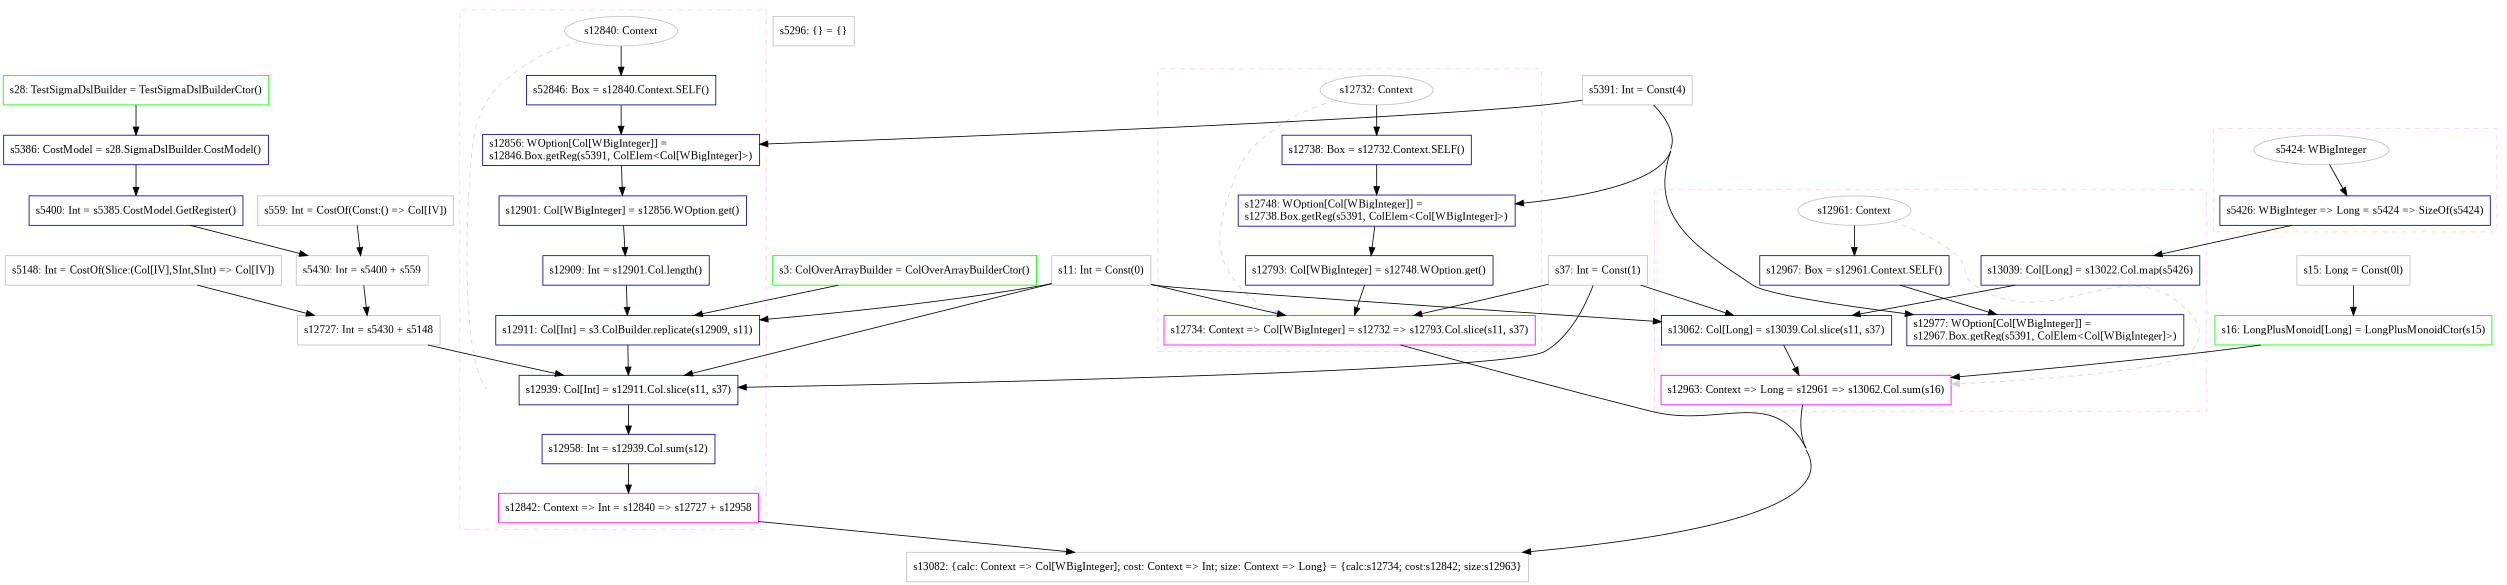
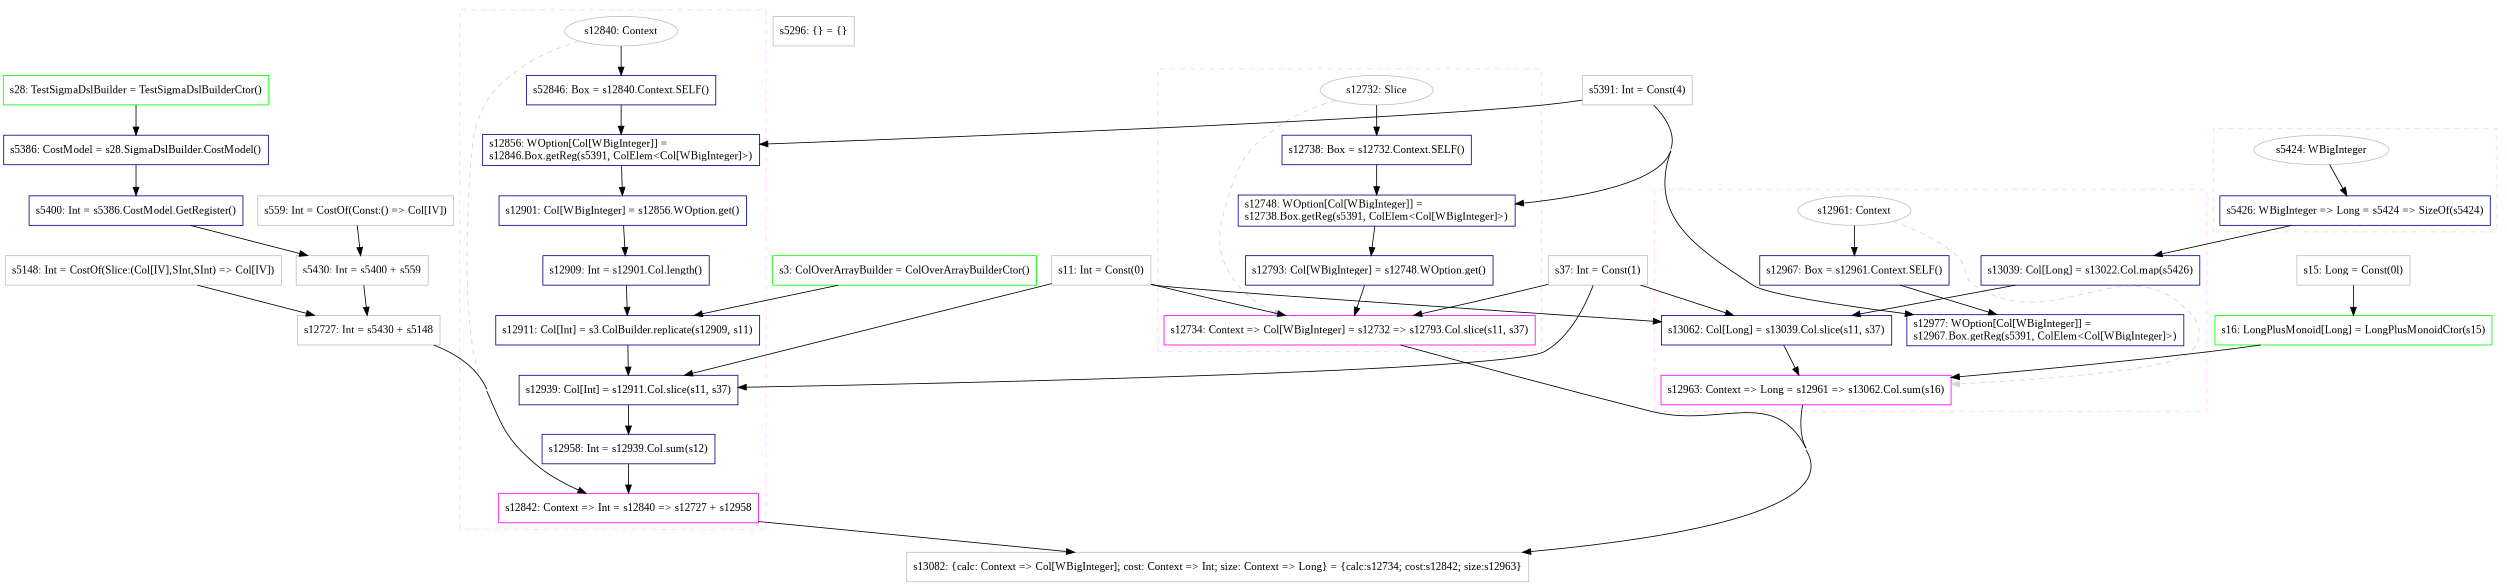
(1377, 90) -> (1377, 90)
(136, 211) -> (136, 211)
(910, 304) -> none
(492, 359) -> (465, 362)
